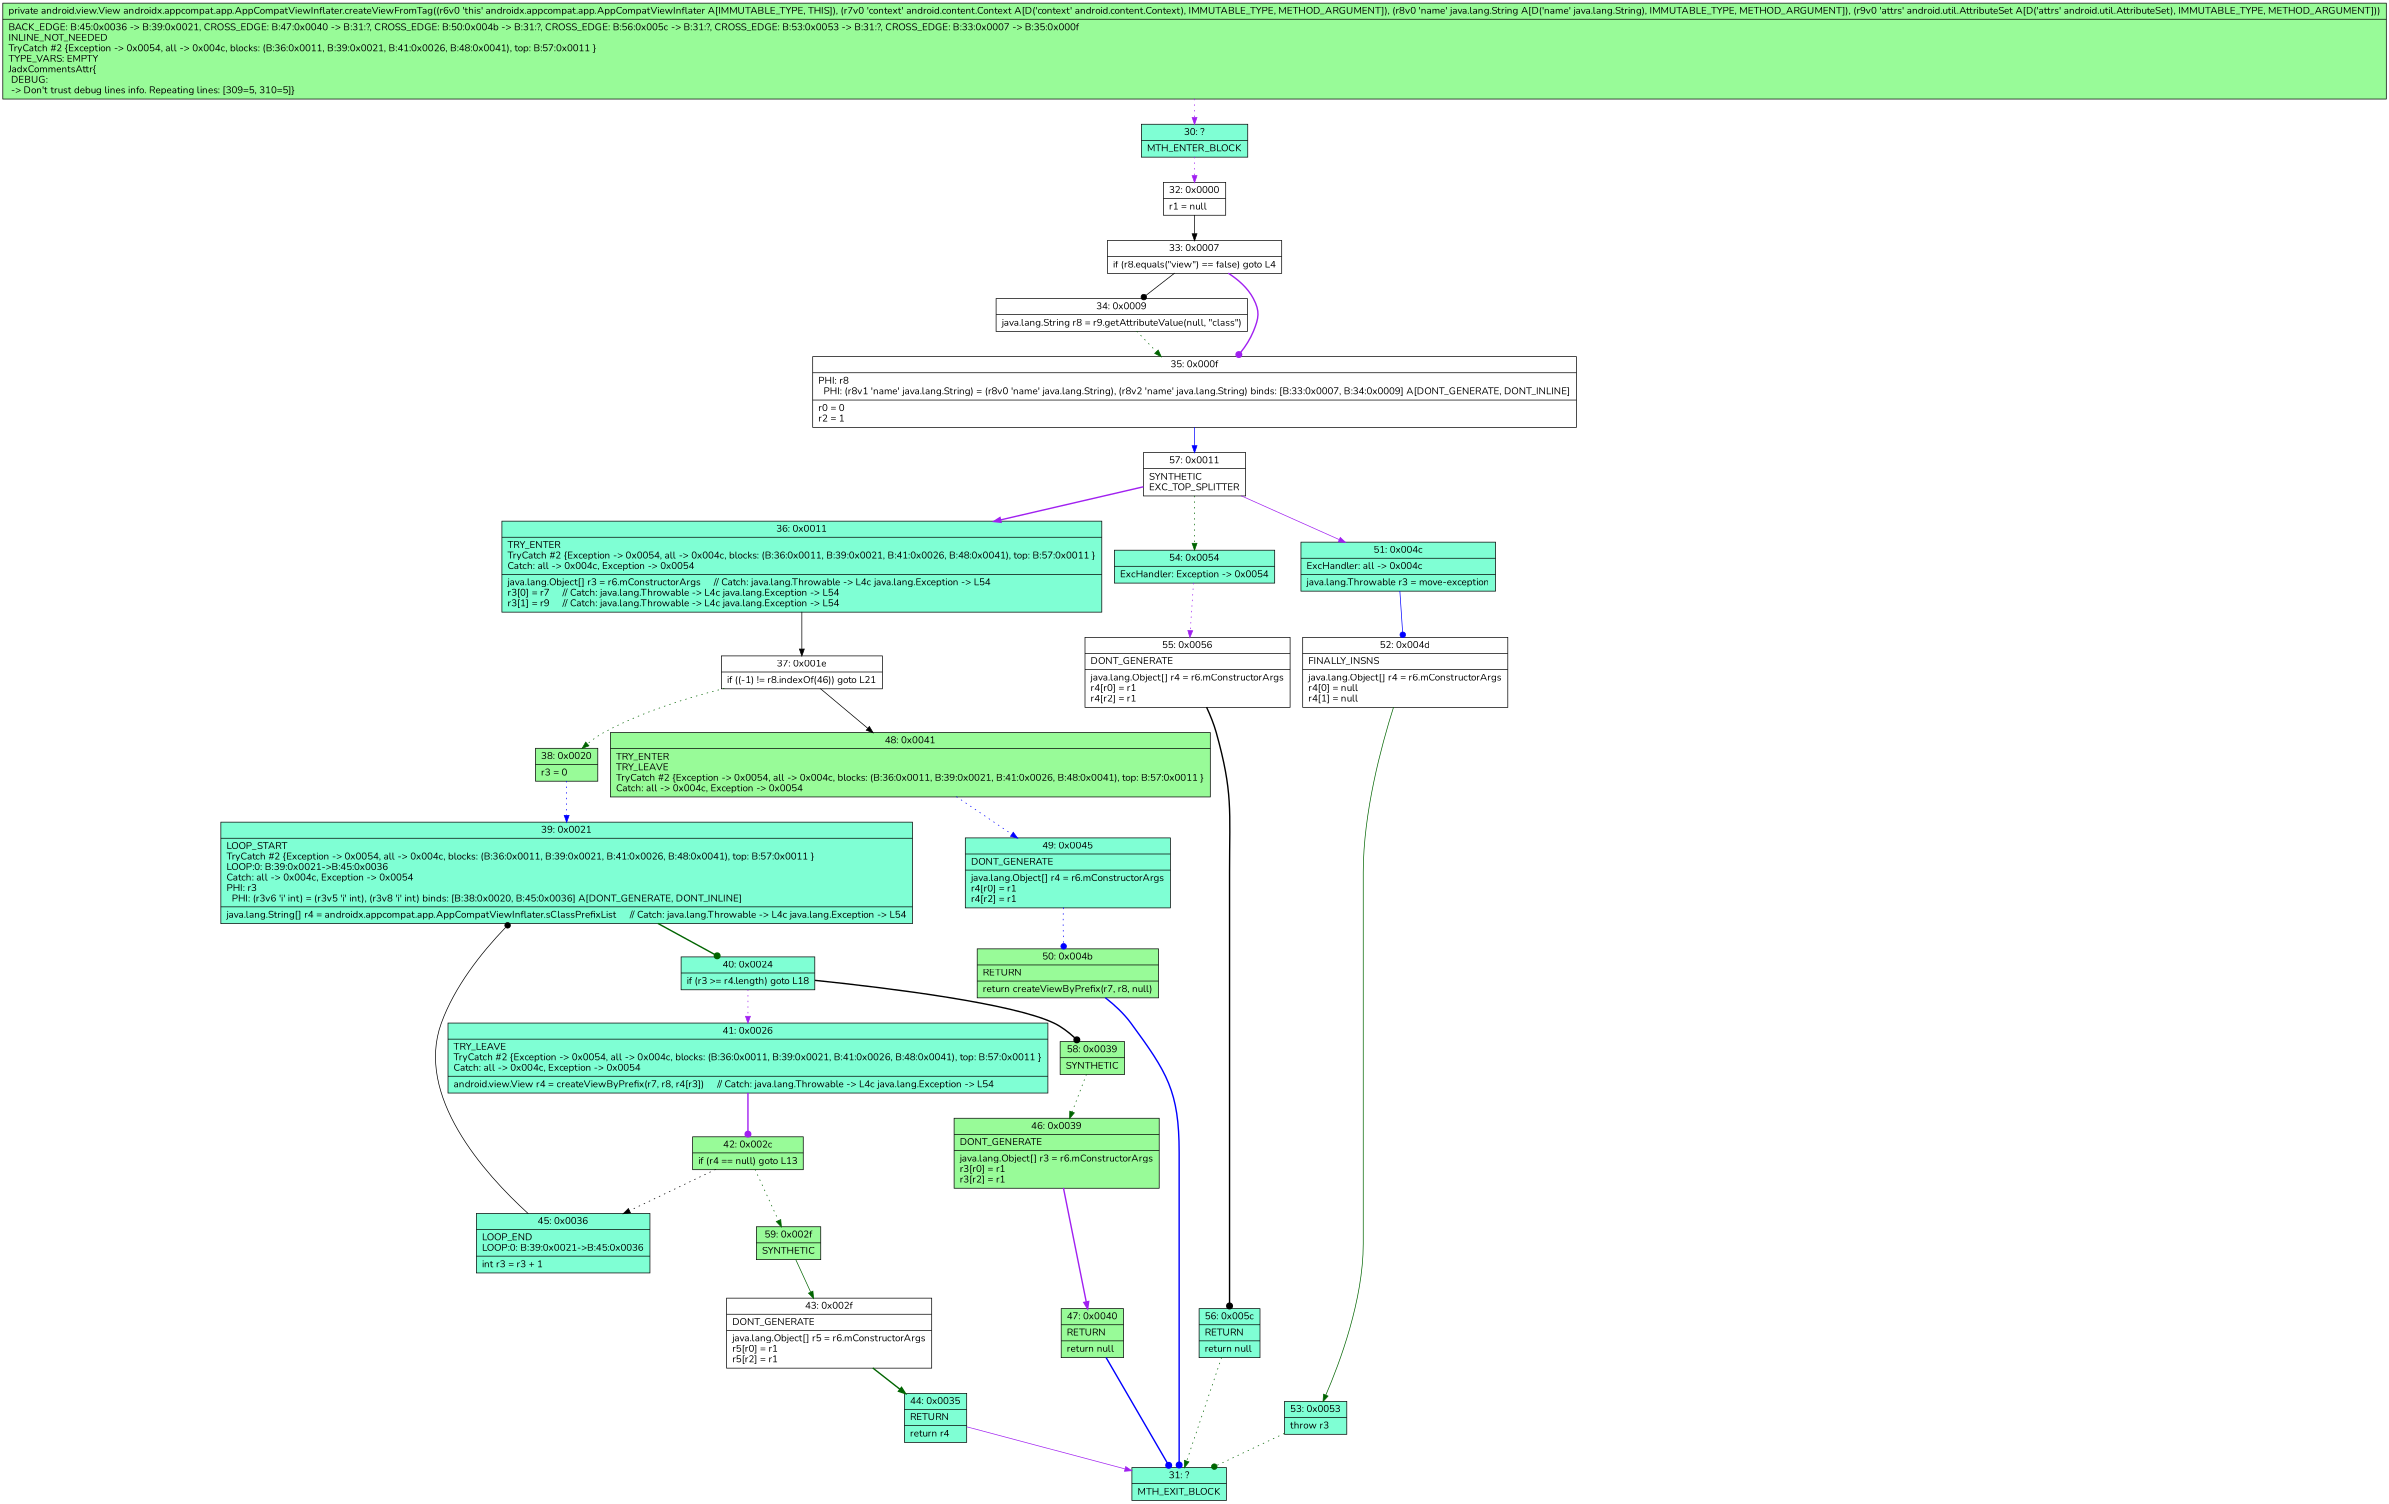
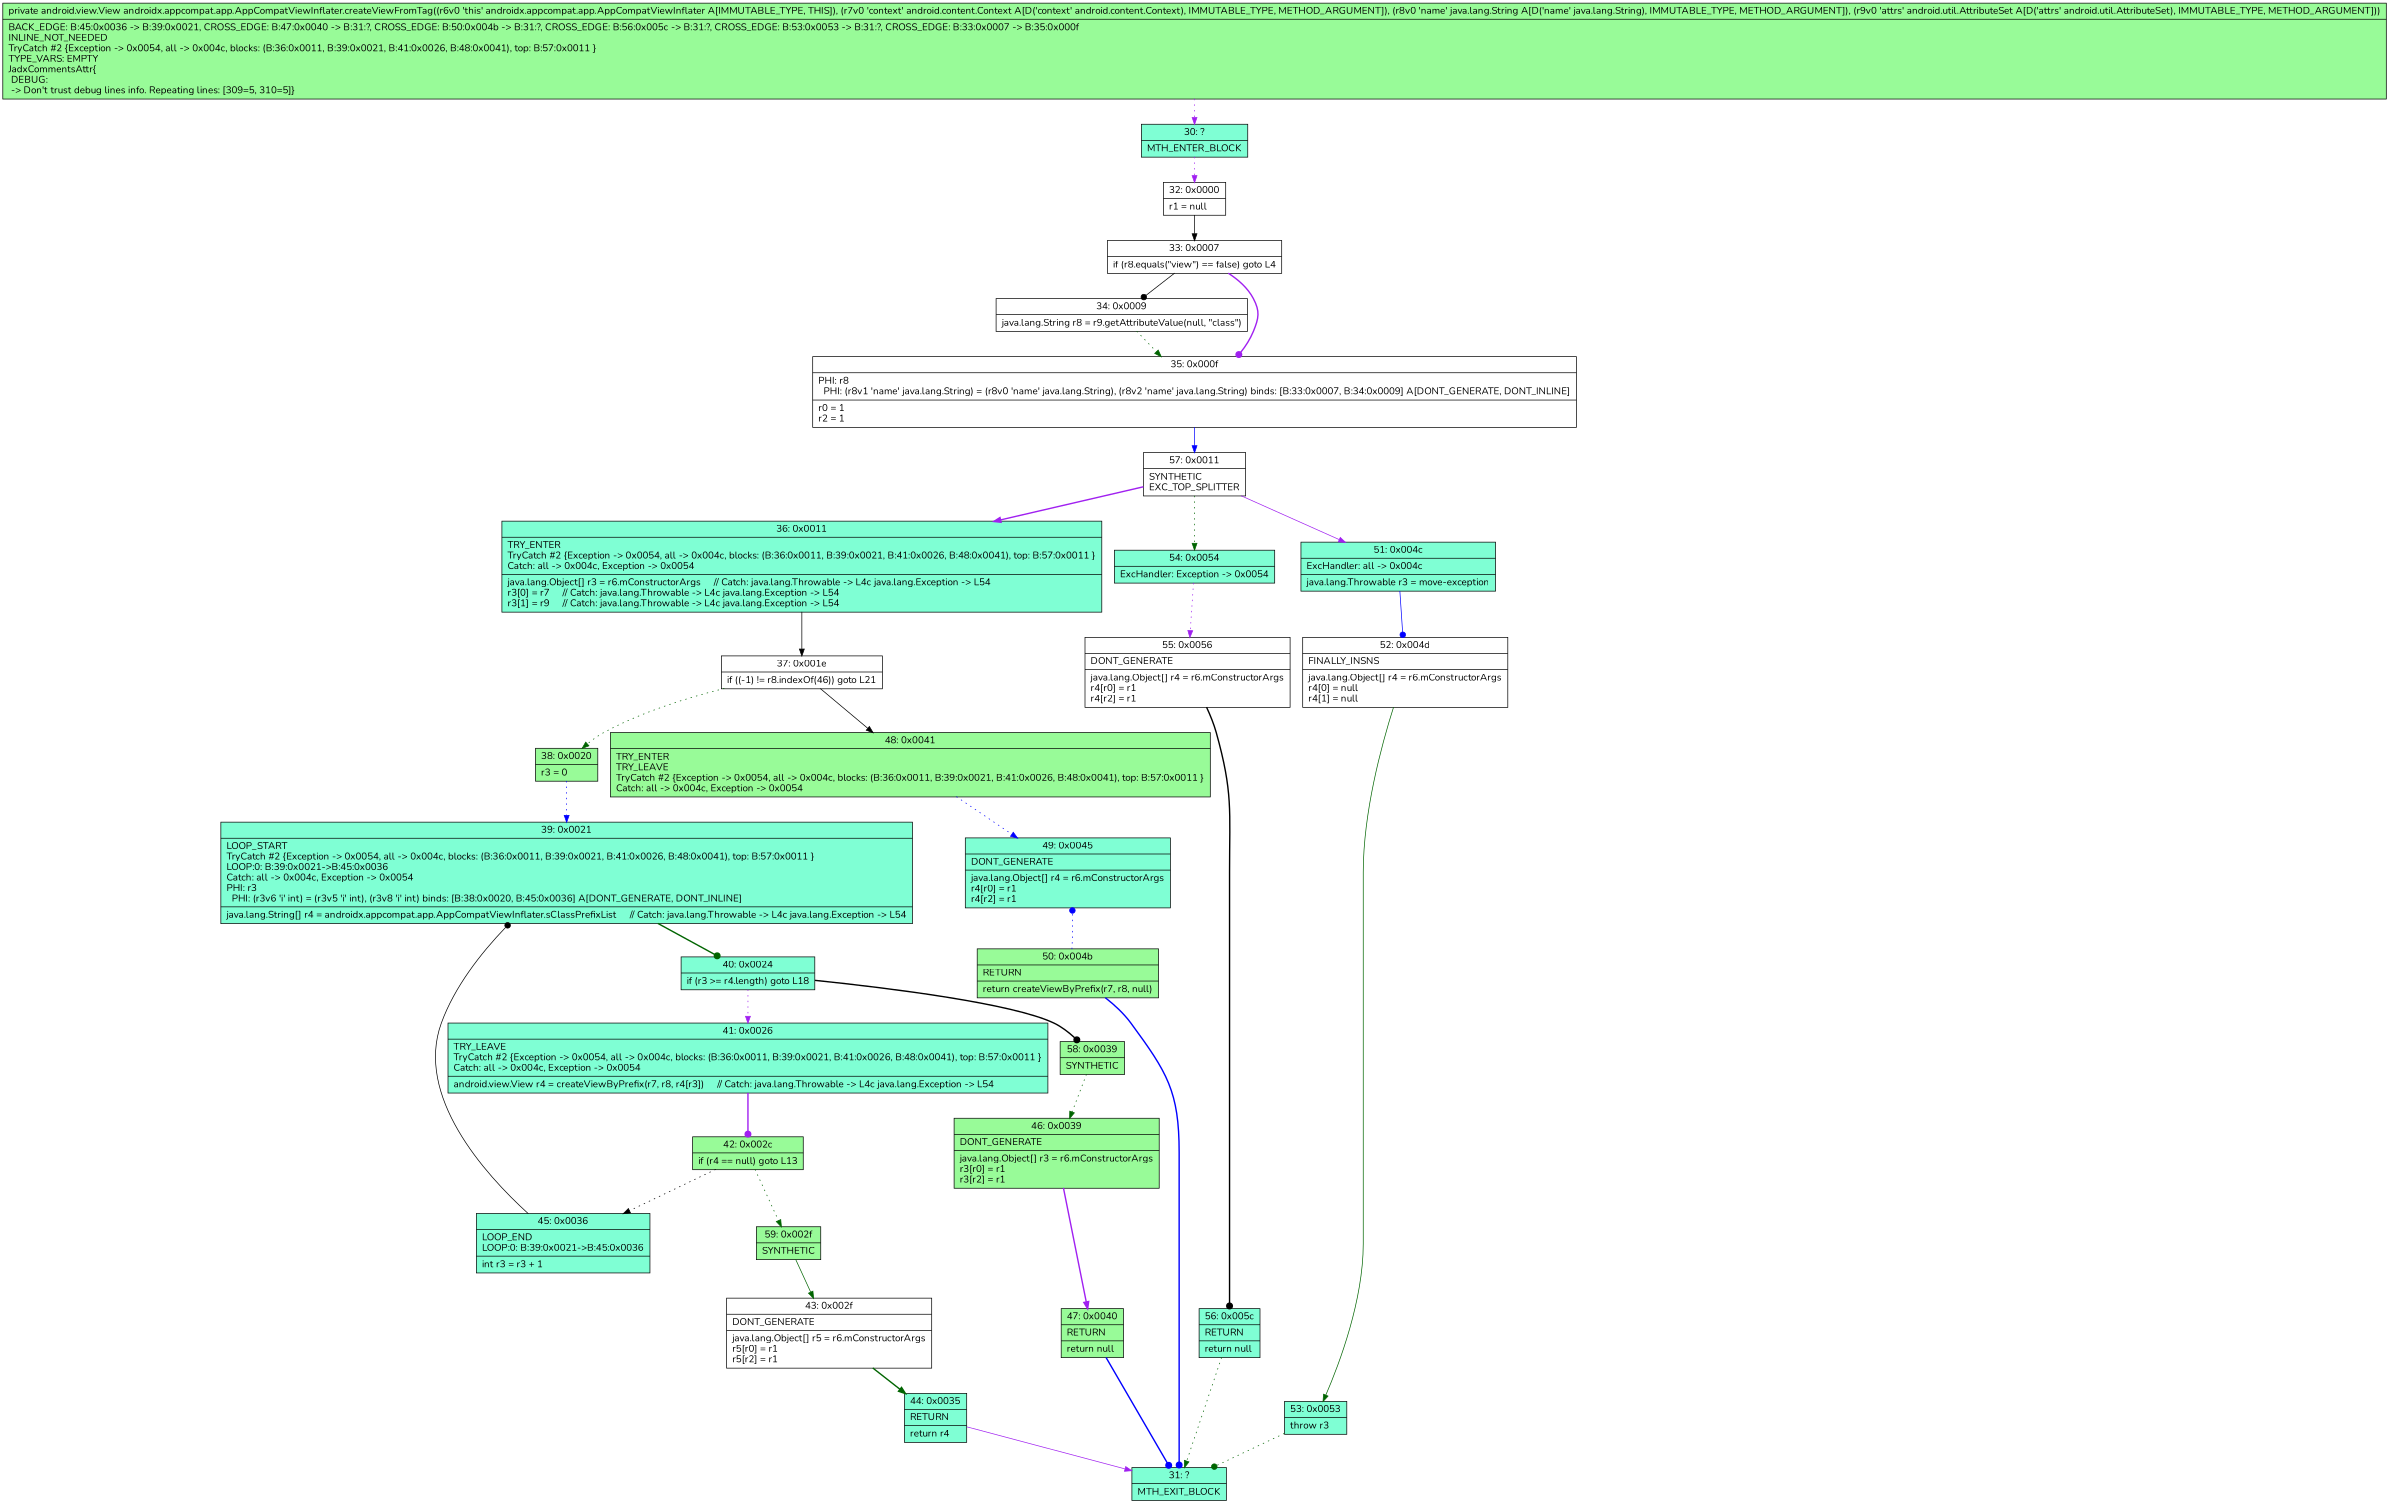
(832, 408) -> (832, 408)
(1063, 926) -> (1073, 931)
